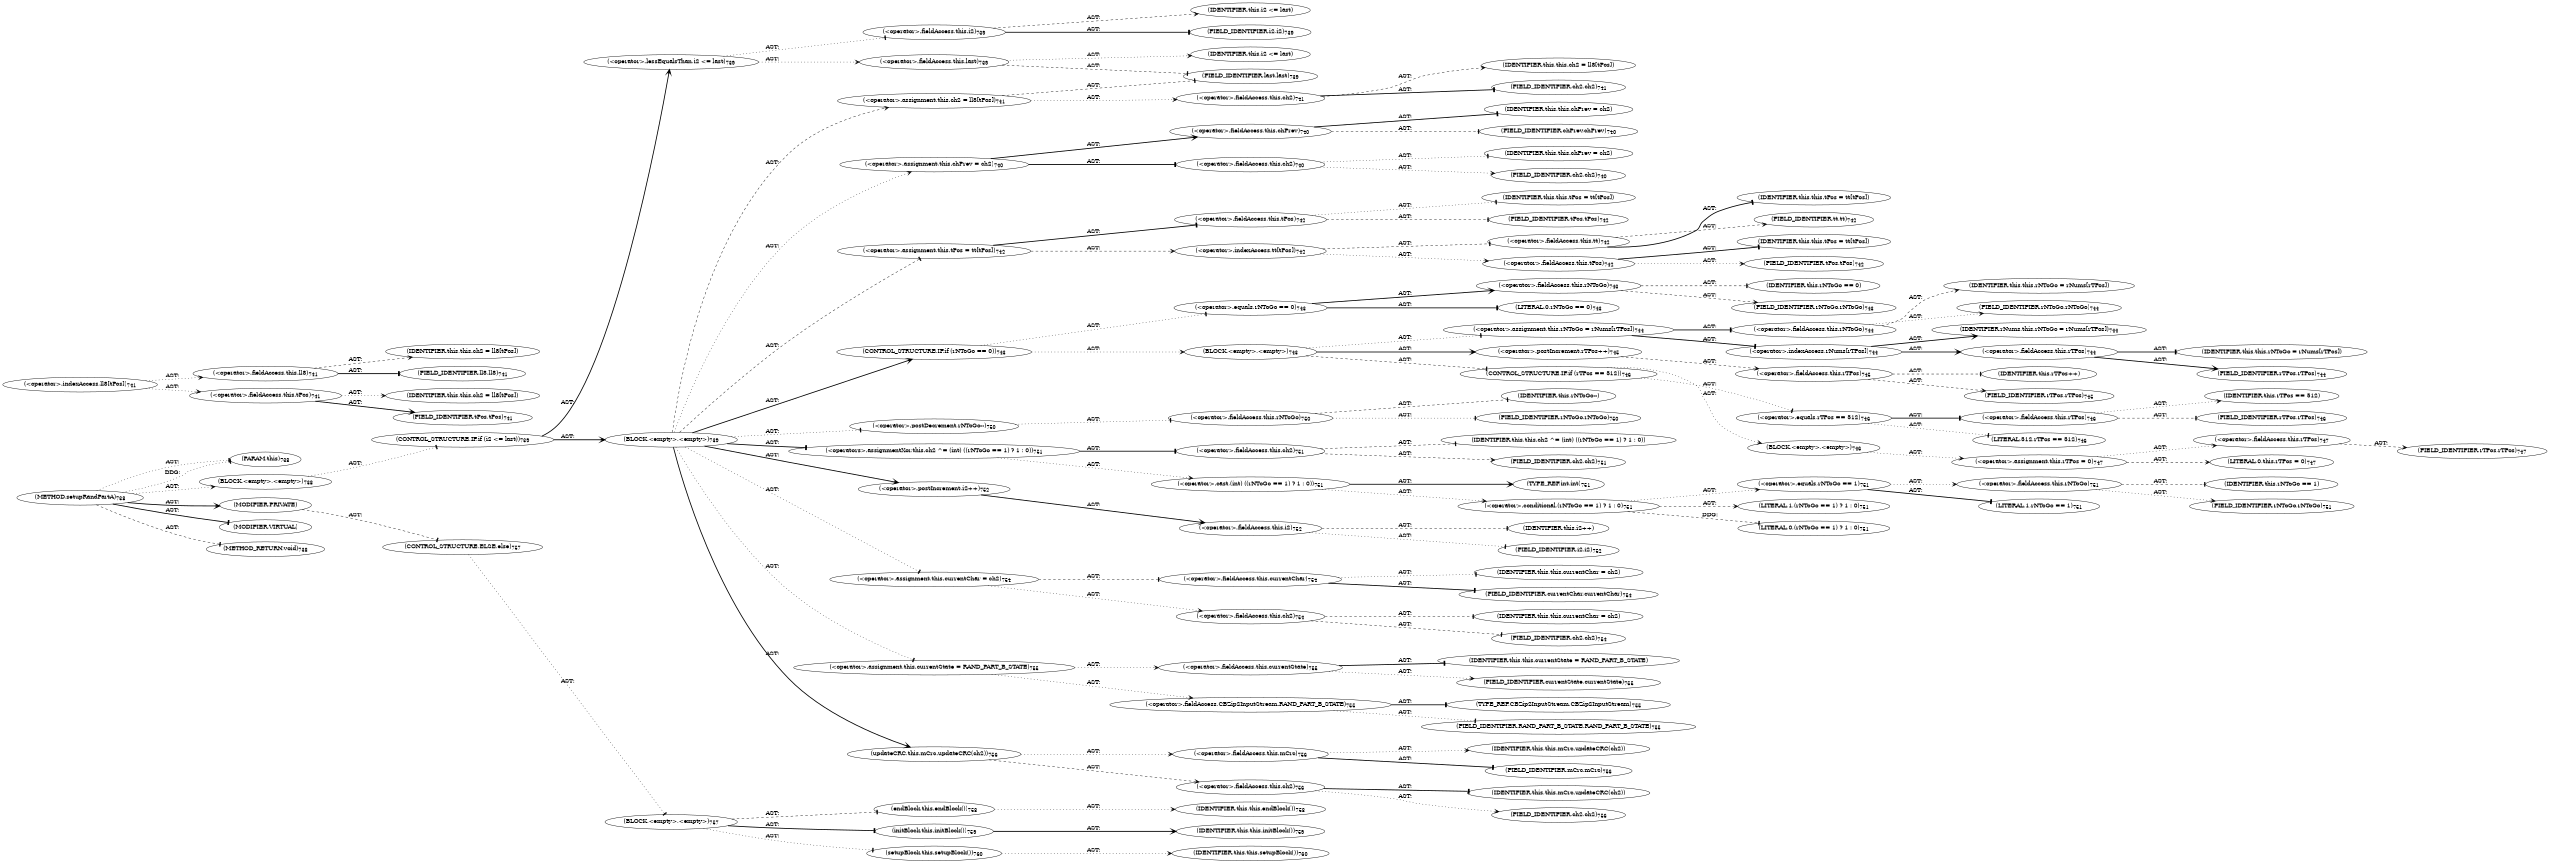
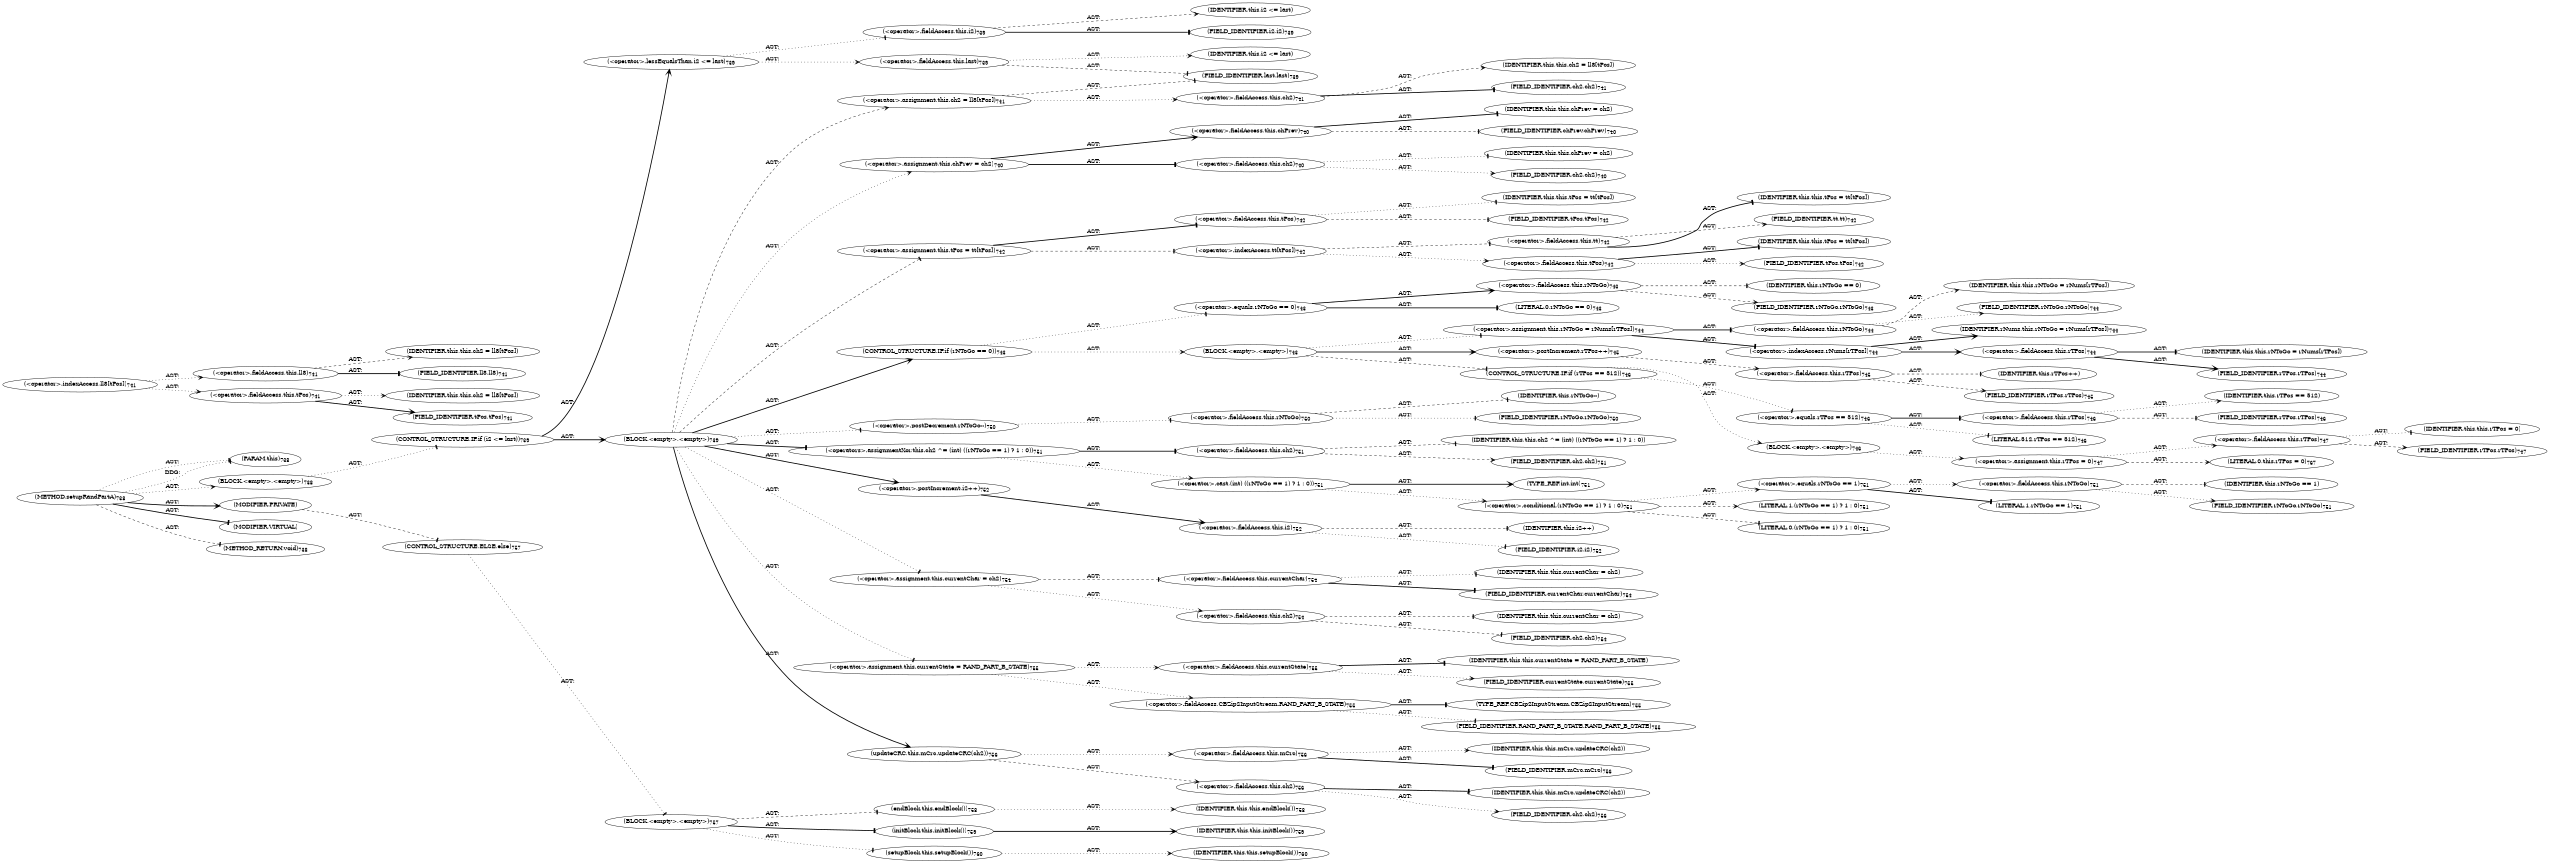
(1101, 251) -> (1101, 251)
none -> (2472, 429)
(2311, 462) -> (2311, 462)
(1711, 515) -> (1711, 515)
